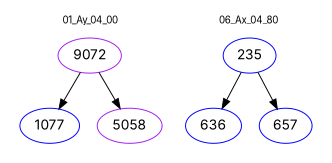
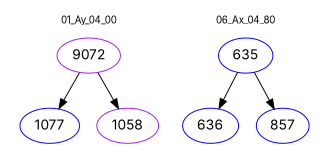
(250, 56) -> (246, 56)
(130, 126) -> (128, 126)
(286, 126) -> (283, 126)
